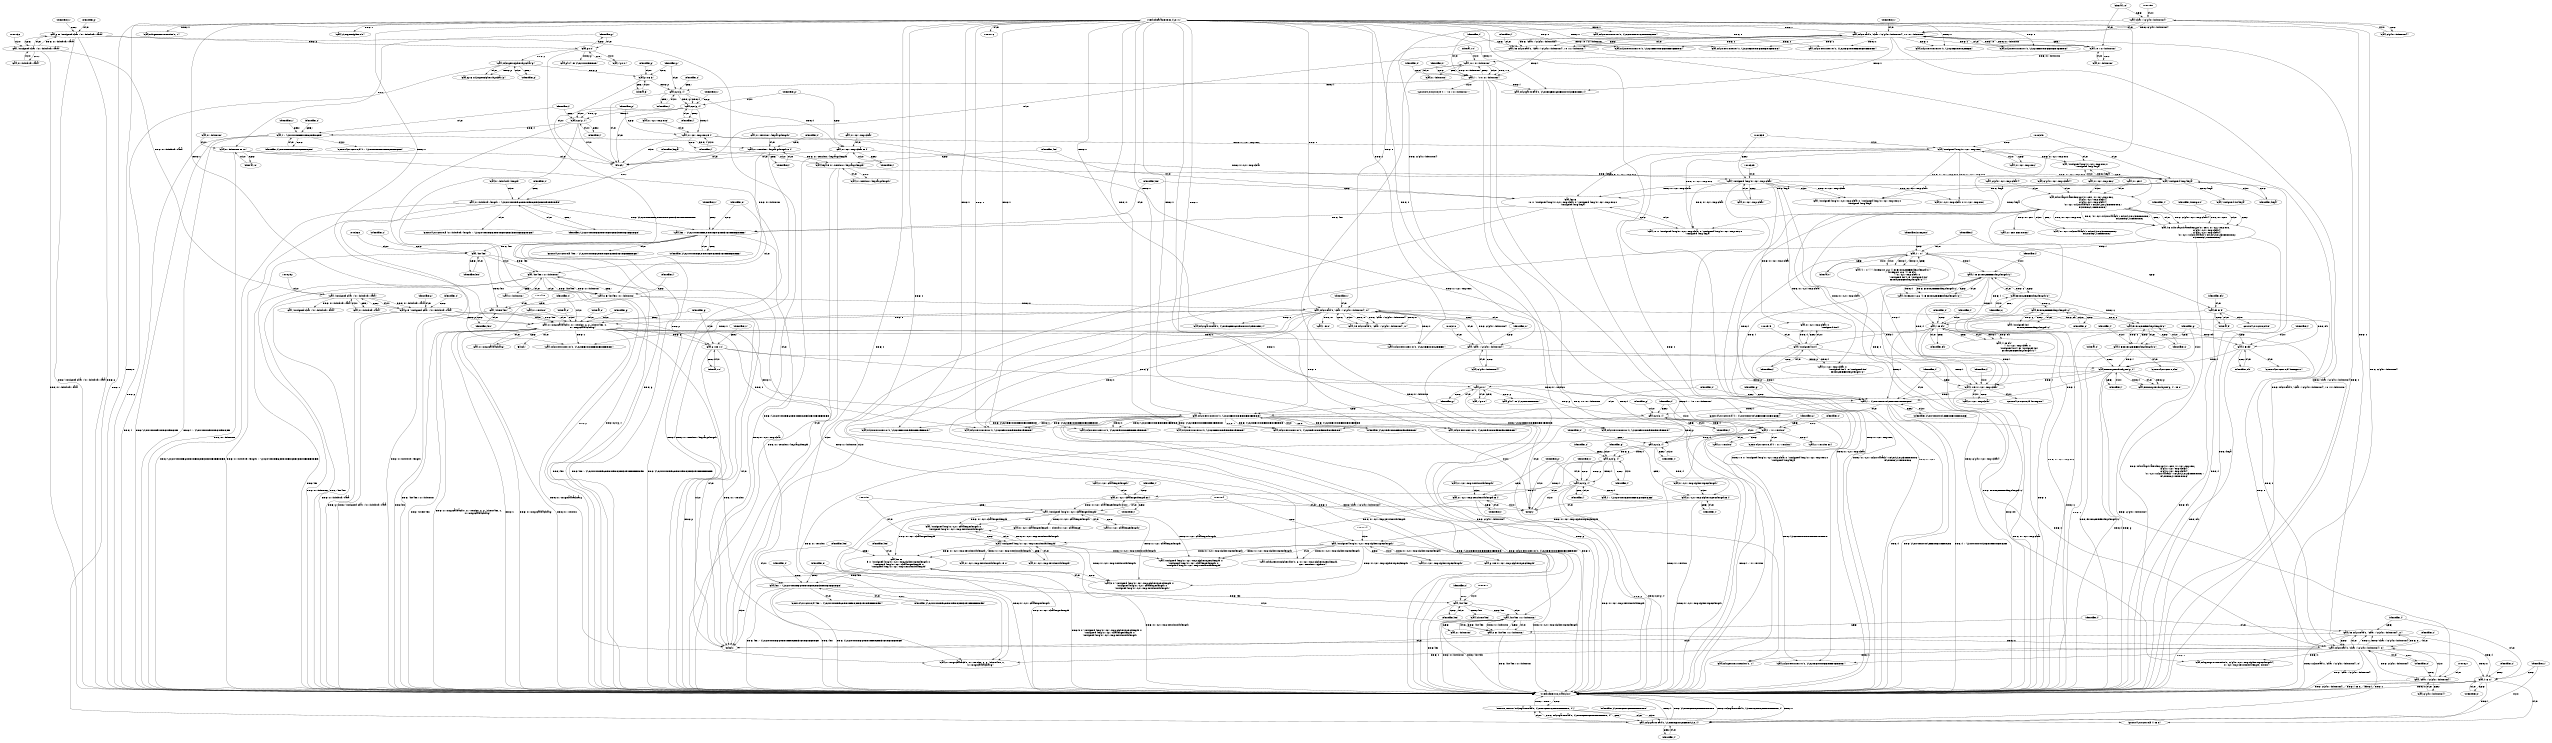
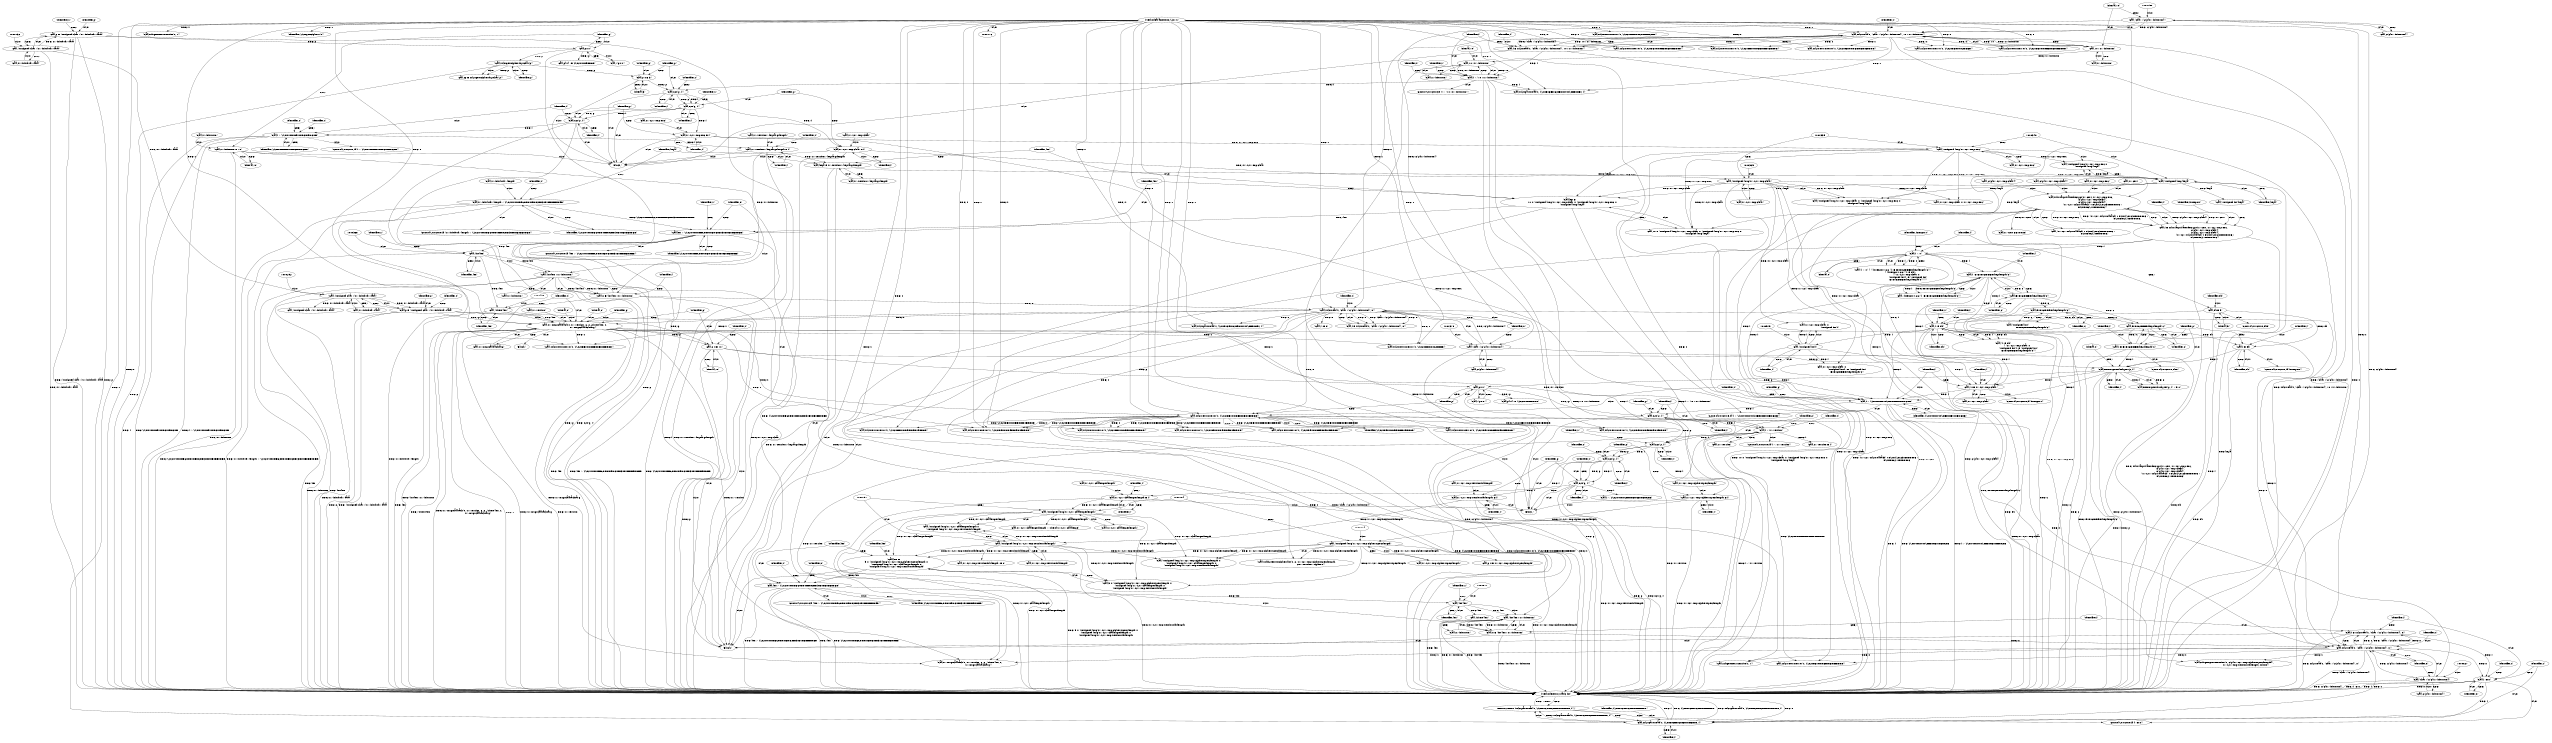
(350, 34) -> (306, 34)
(1669, 723) -> (1669, 723)
